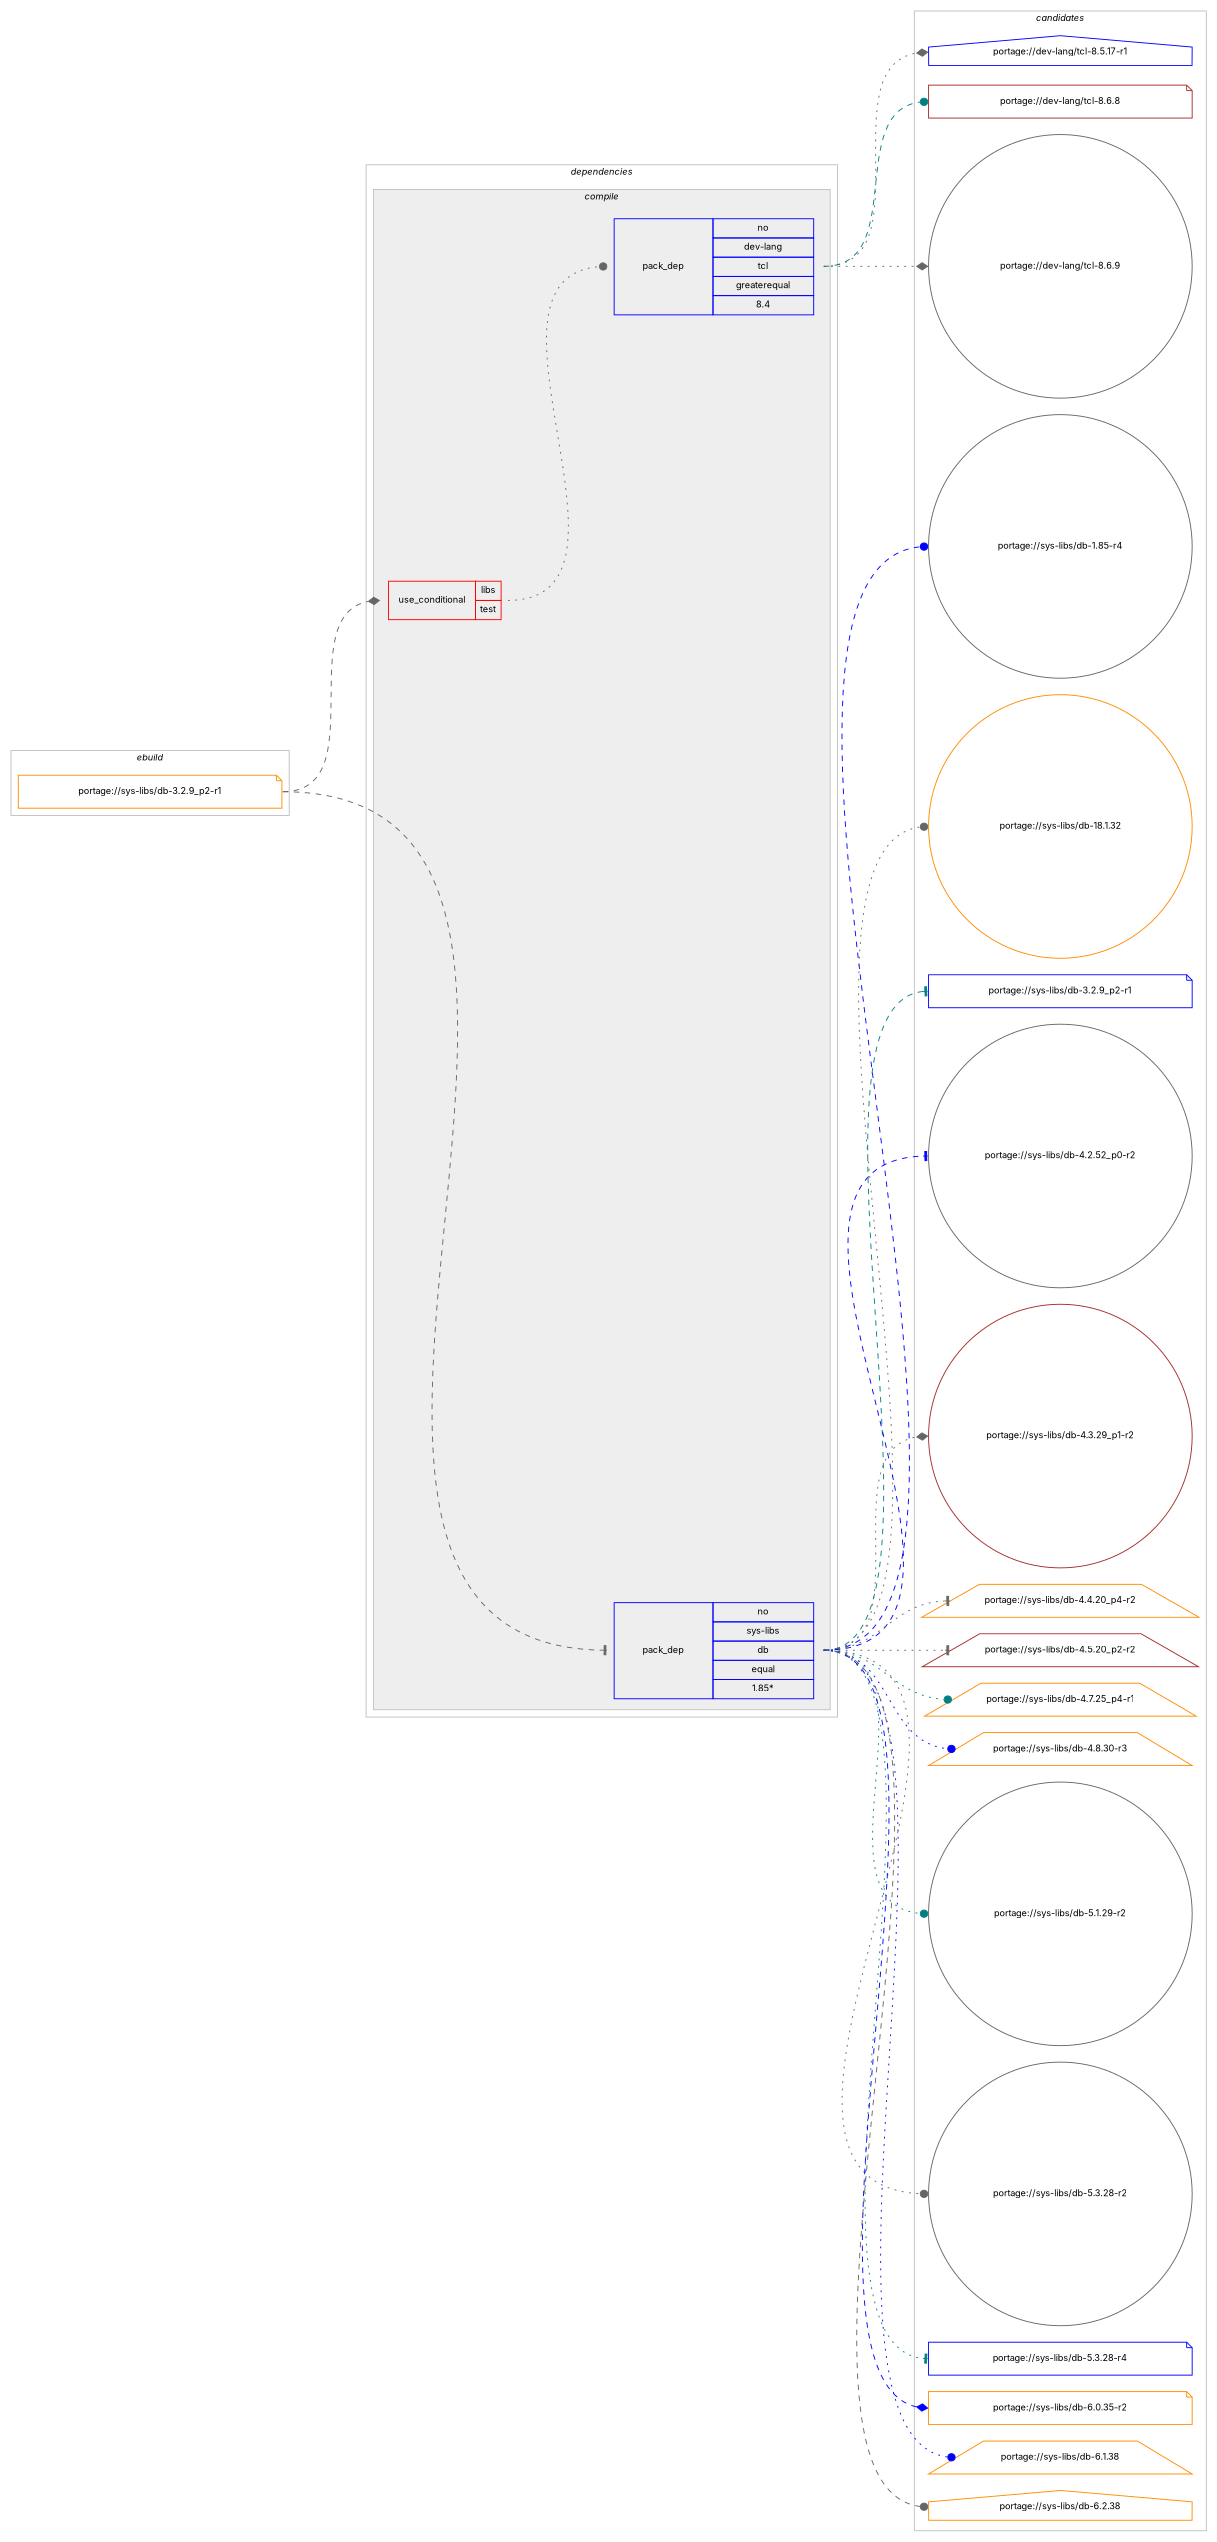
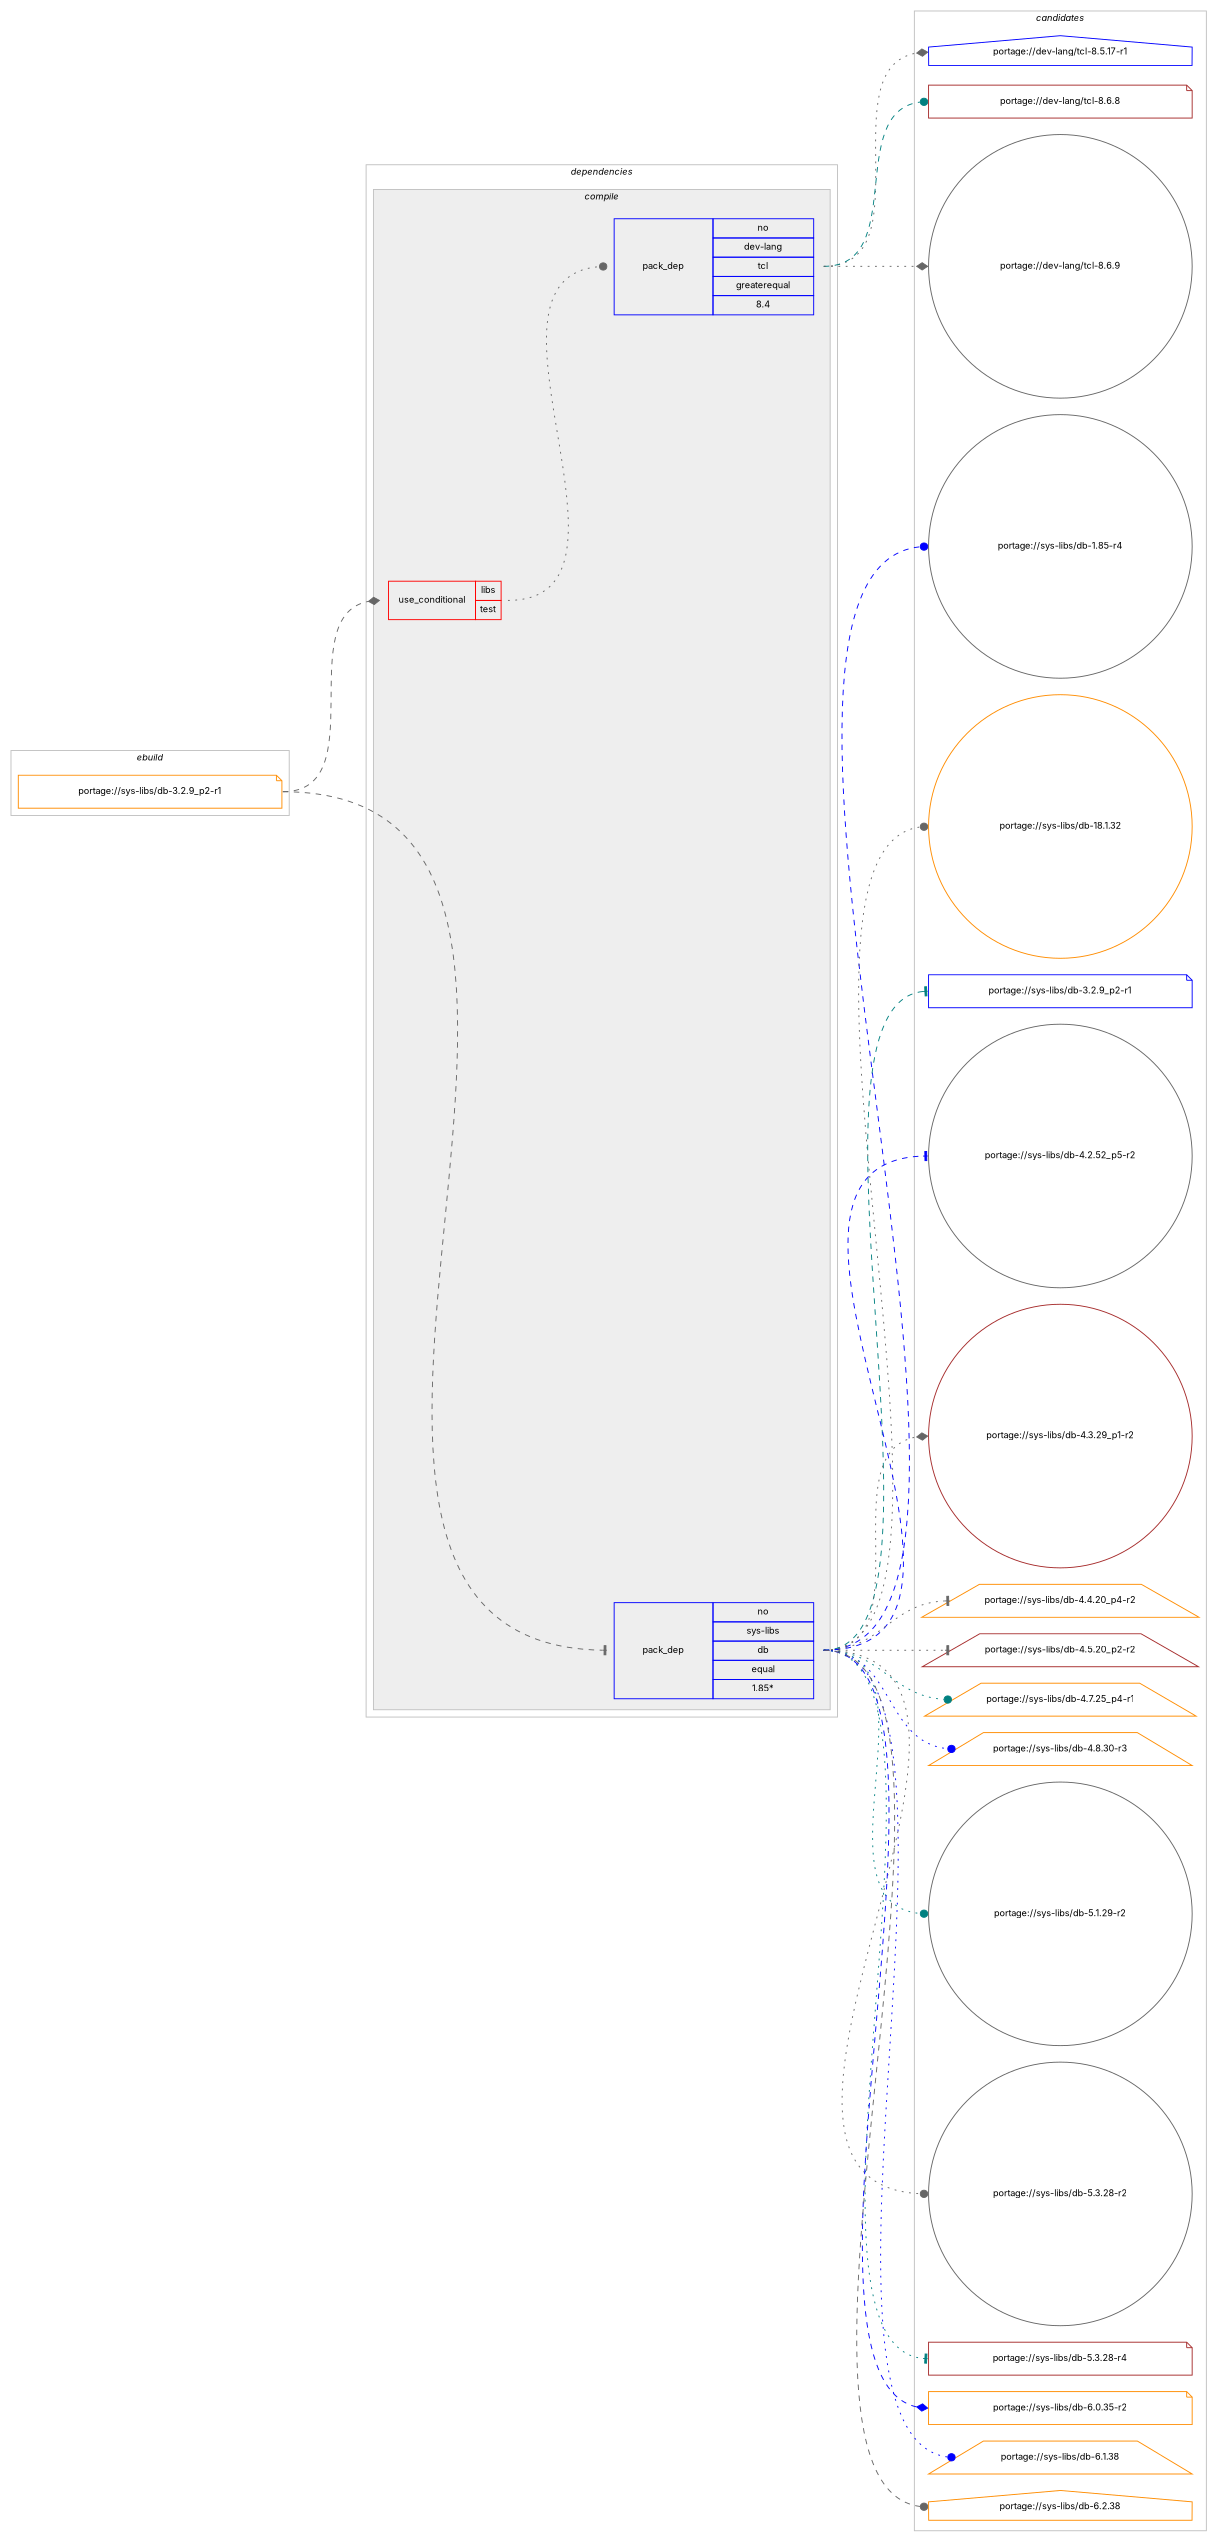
(1060, 1156) -> (1060, 1156)
(1060, 2359) -> (1060, 2359)
